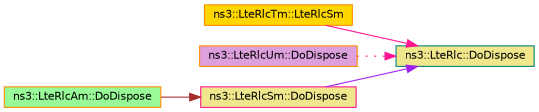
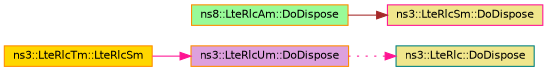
(366, 34) -> (166, 56)
(366, 78) -> none
(83, 97) -> (270, 15)
